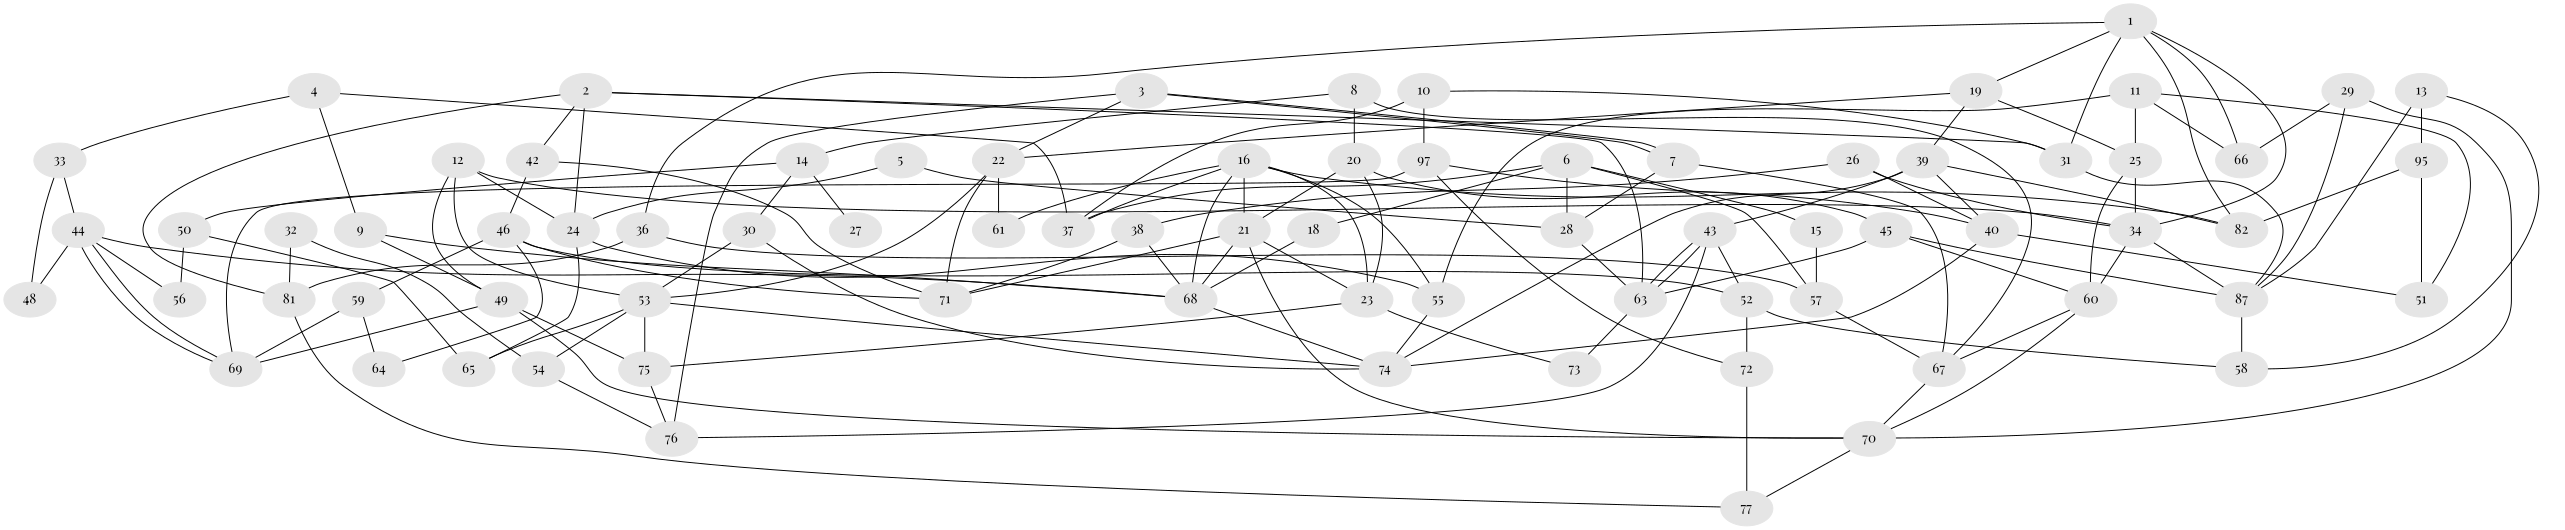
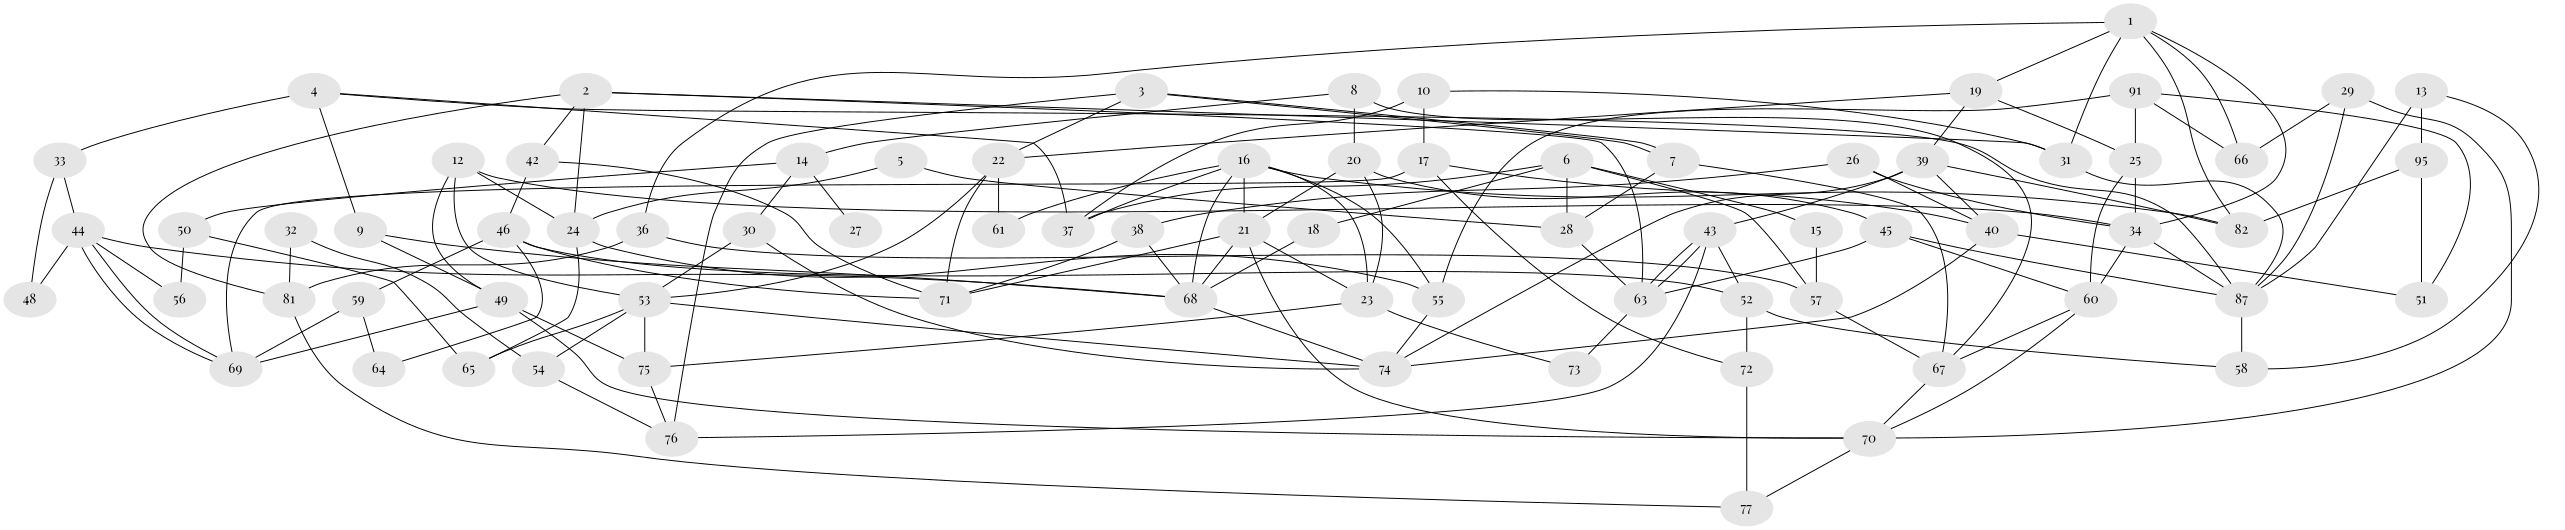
(2135, 91) -> (2135, 91)
none -> (873, 112)
(1424, 160) -> (1424, 160)
